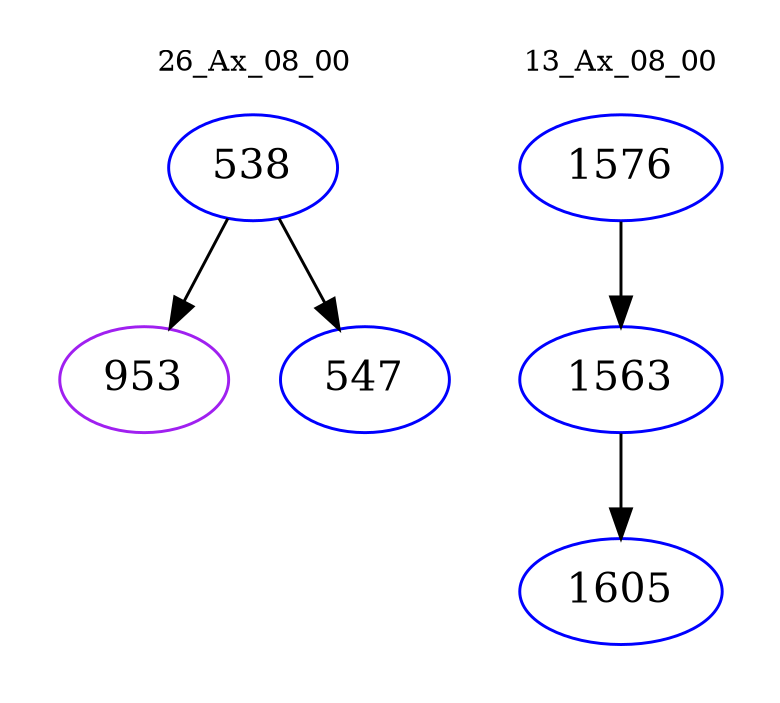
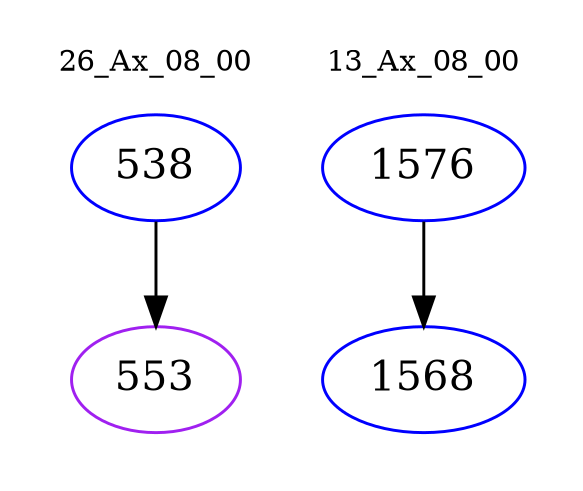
(144, 380) -> (156, 380)
(365, 380) -> none
(621, 380) -> (424, 380)
(621, 592) -> none
